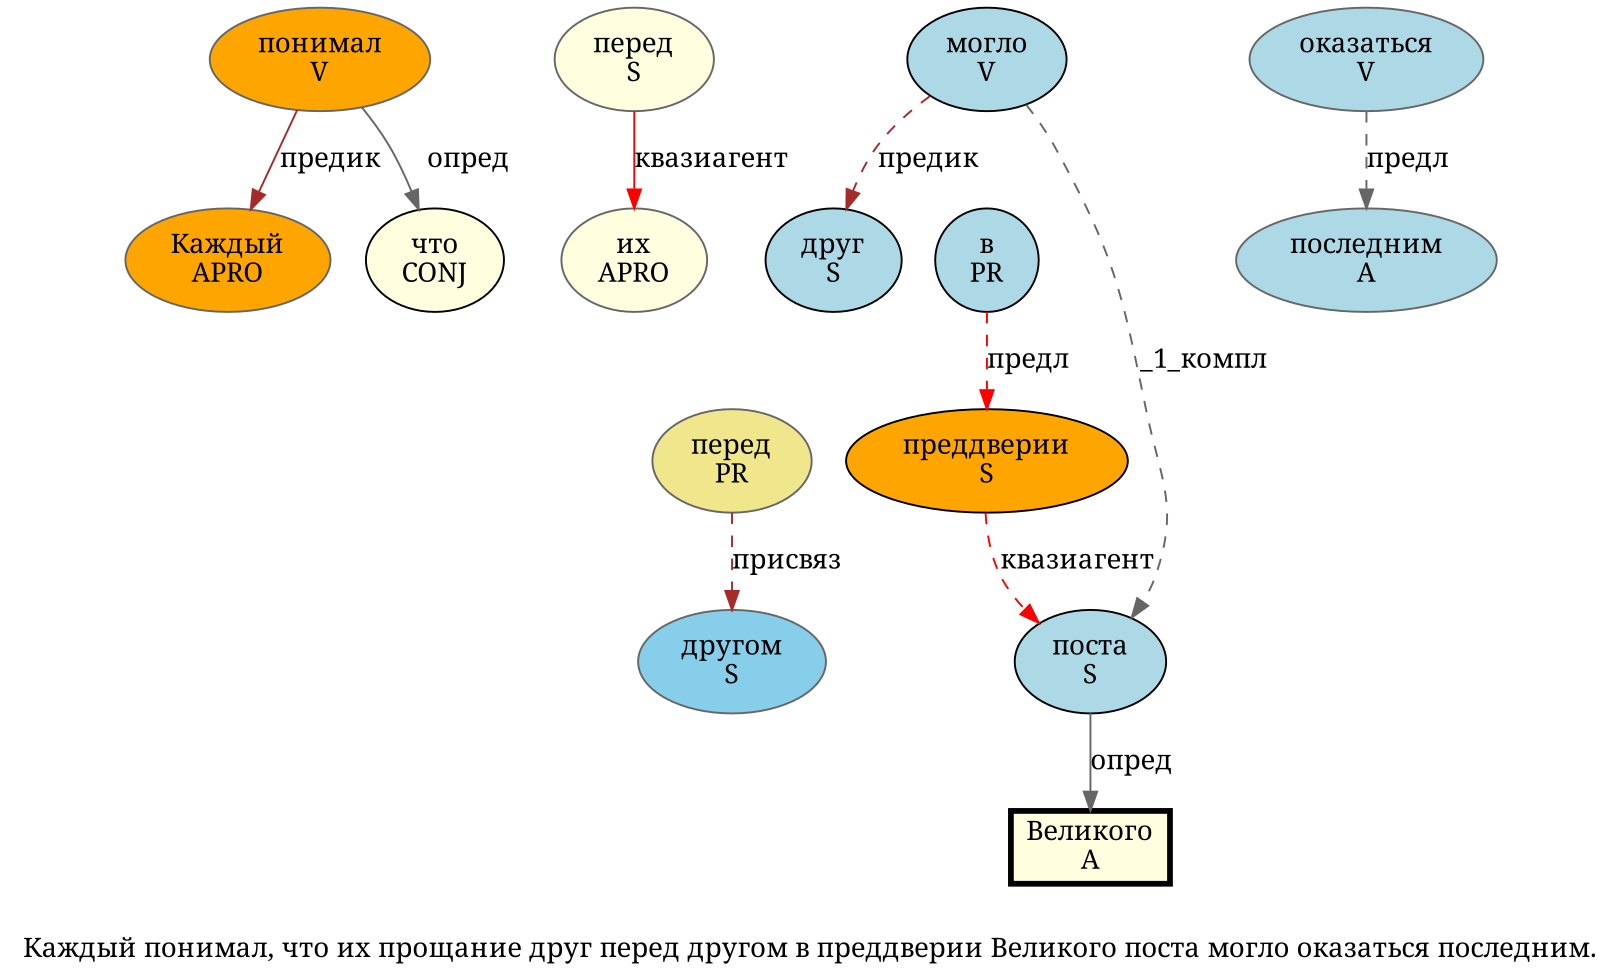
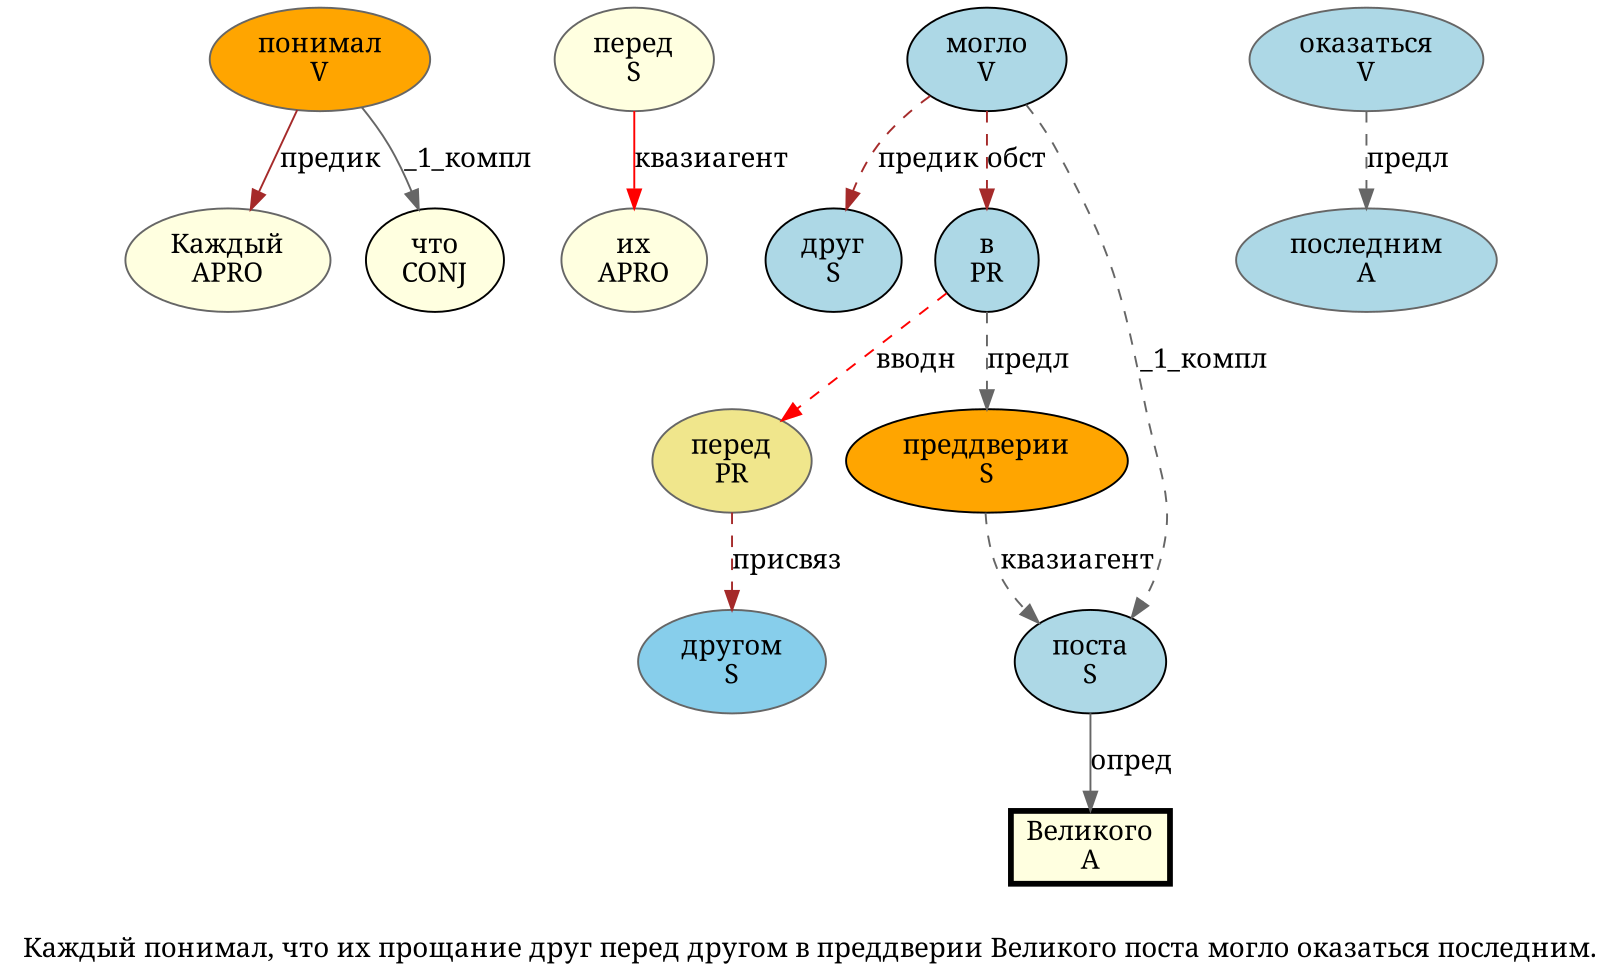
none -> (987, 150)
(468, 160) -> (468, 160)
(228, 260) -> (228, 260)
none -> (872, 351)
(987, 351) -> (987, 351)
(996, 565) -> (996, 565)
